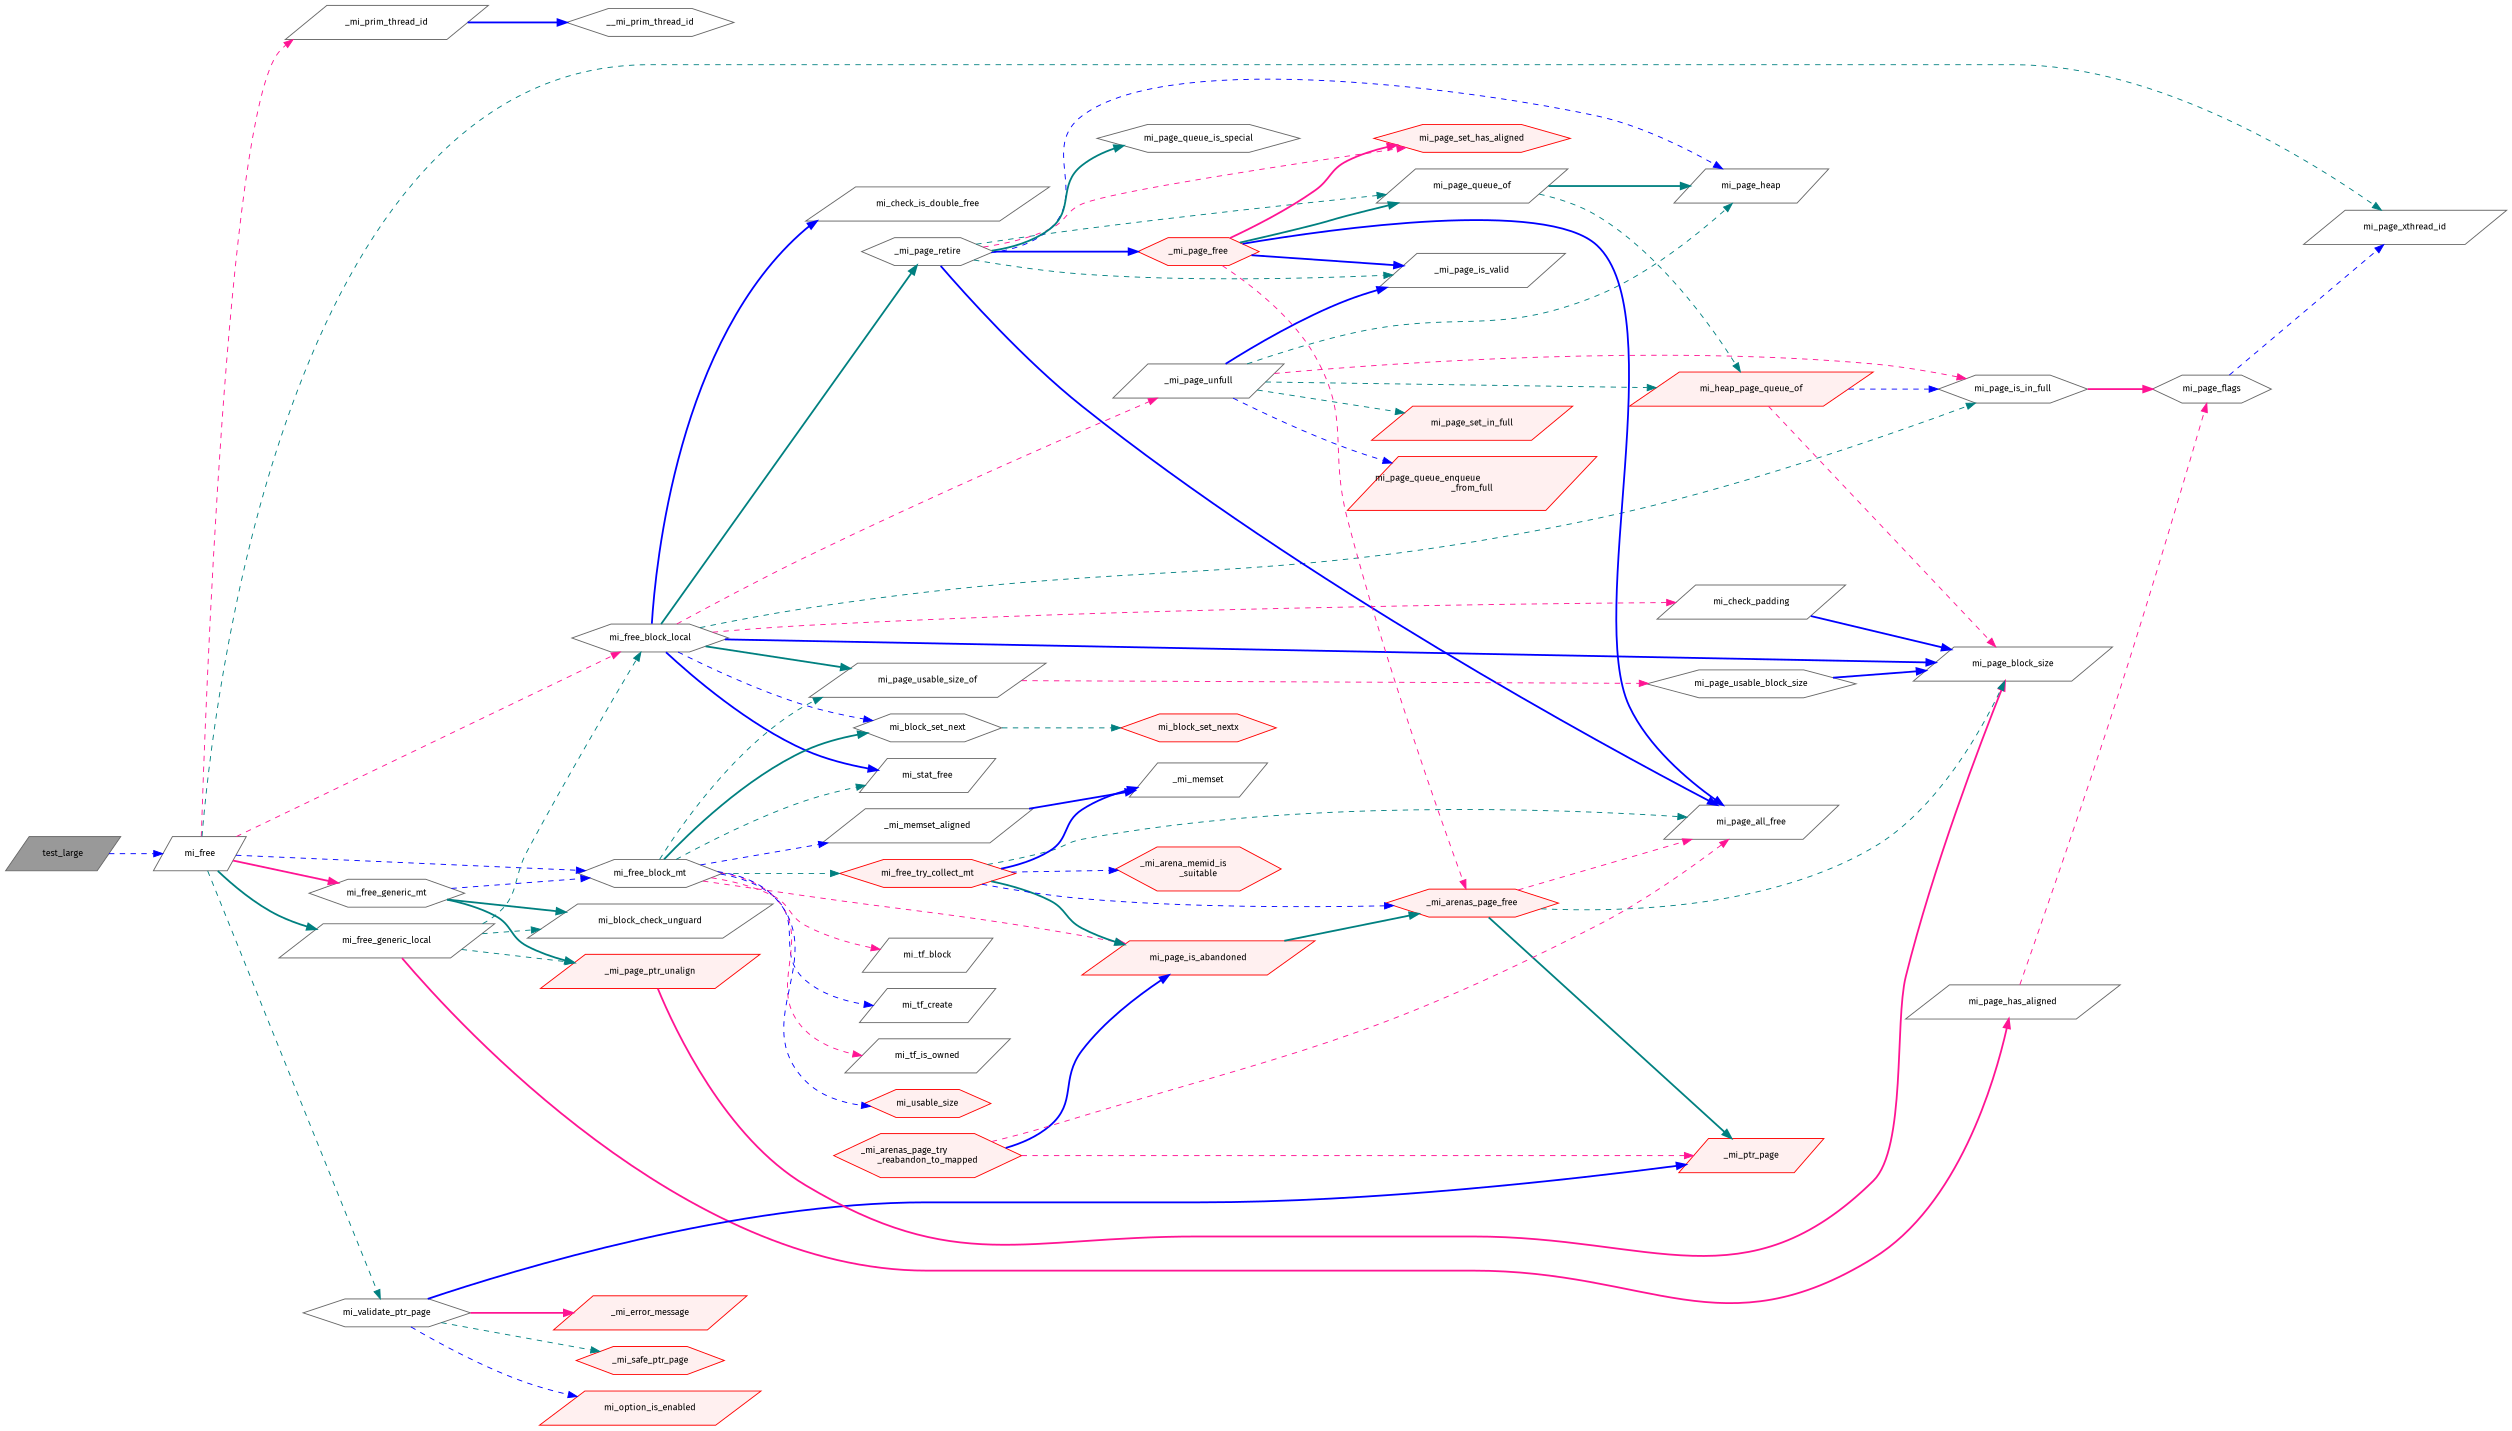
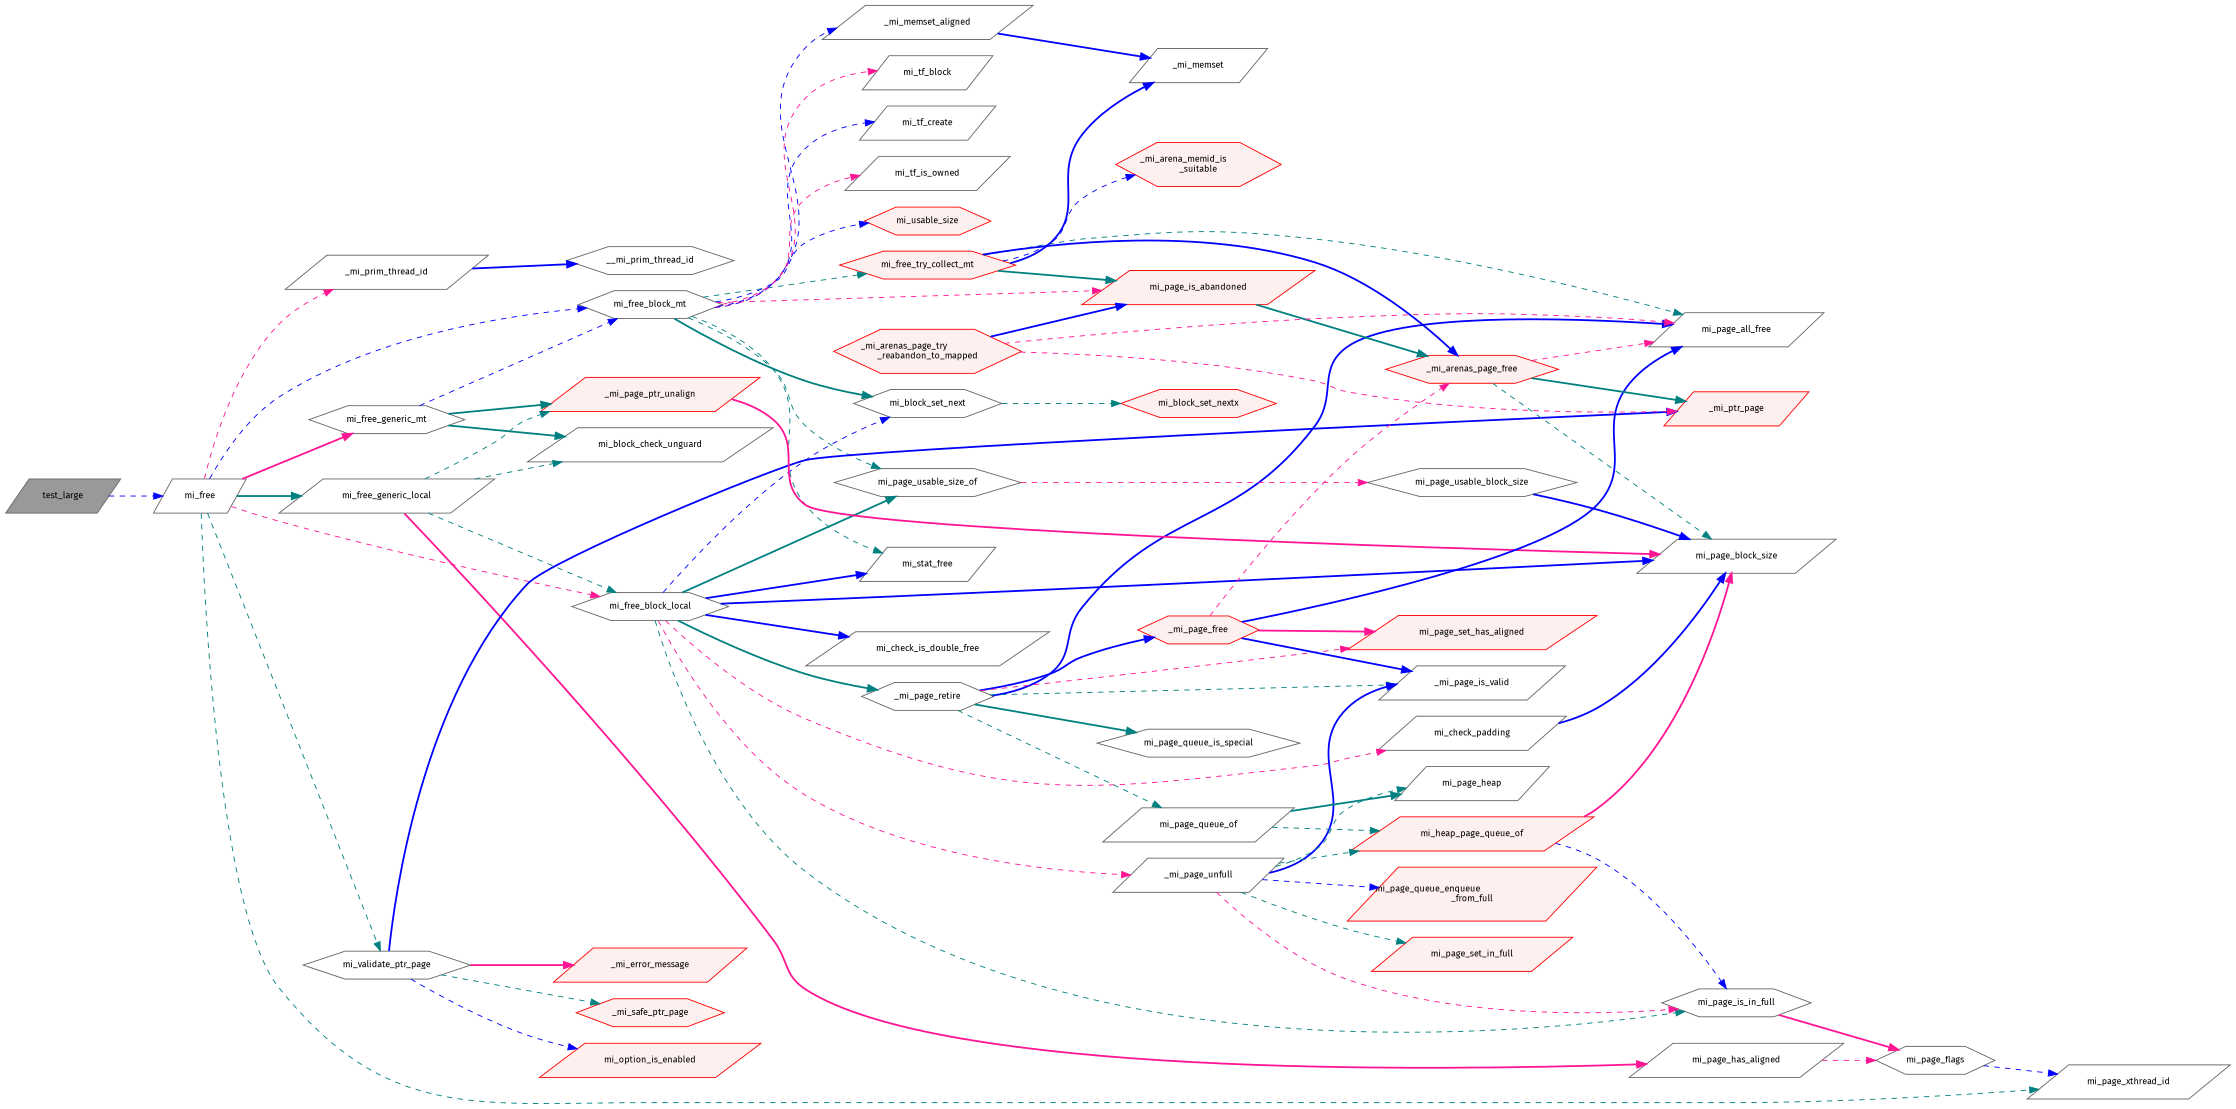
(1308, 80) -> none
(1472, 138) -> (1472, 633)
(1314, 225) -> none
(1879, 523) -> (1677, 713)
(928, 680) -> (928, 483)
(1183, 905) -> (1230, 245)
